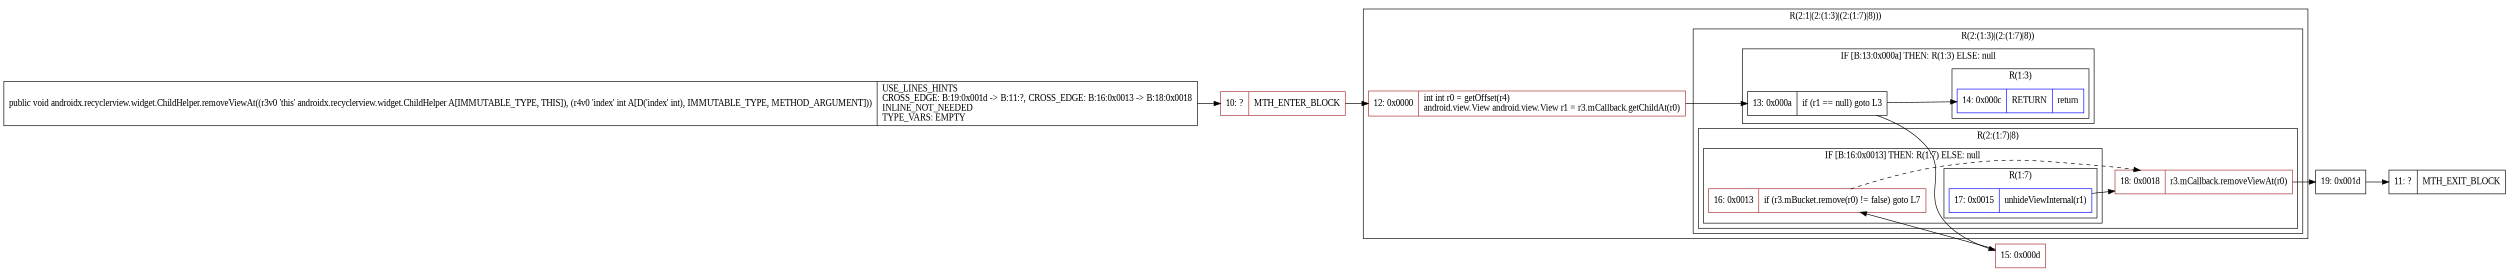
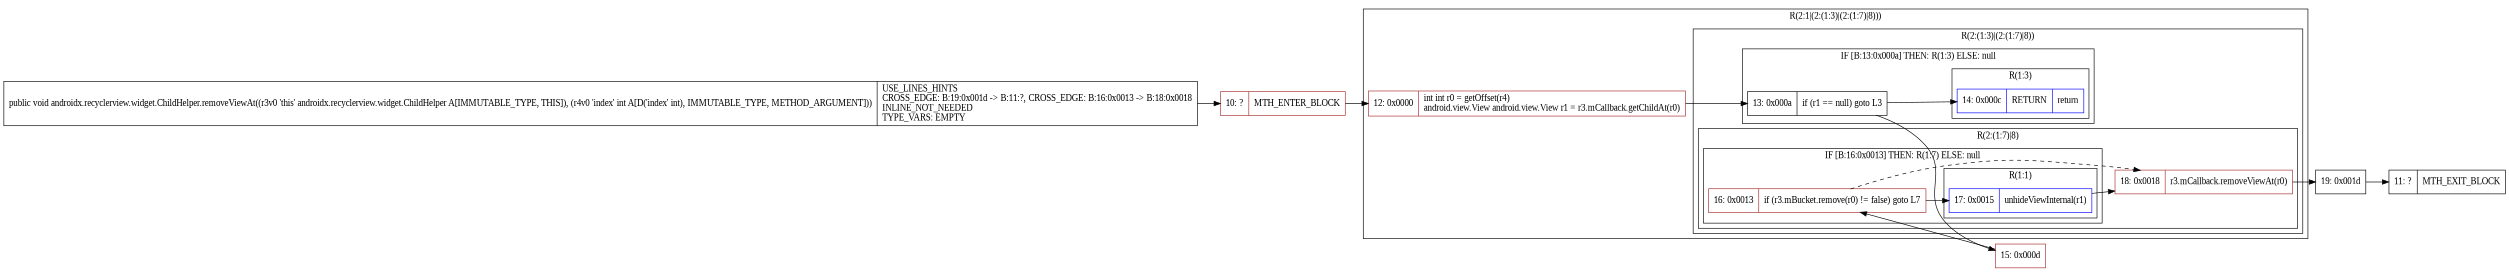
(2020, 176) -> (2020, 176)
none -> (1931, 201)
